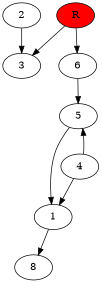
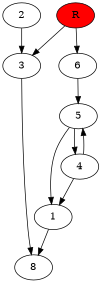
none -> (74, 138)
none -> (24, 163)
